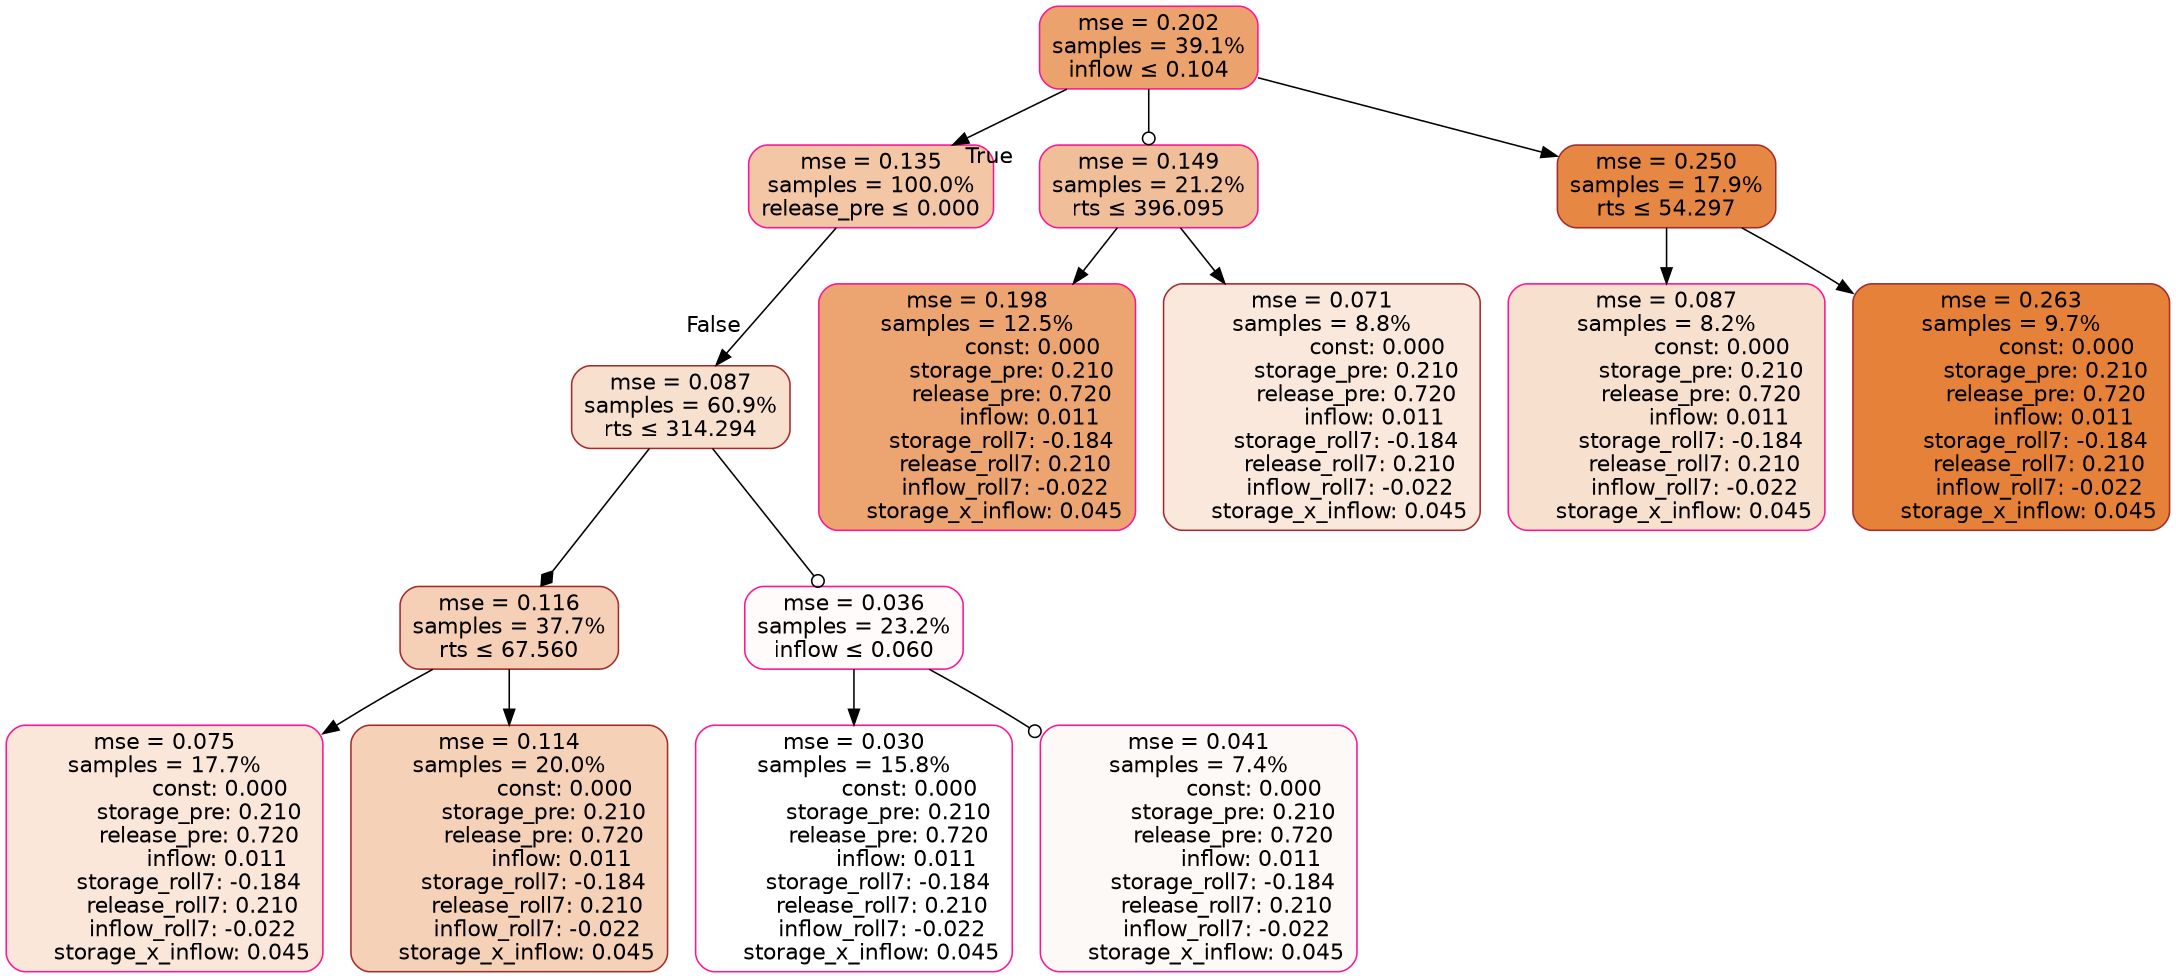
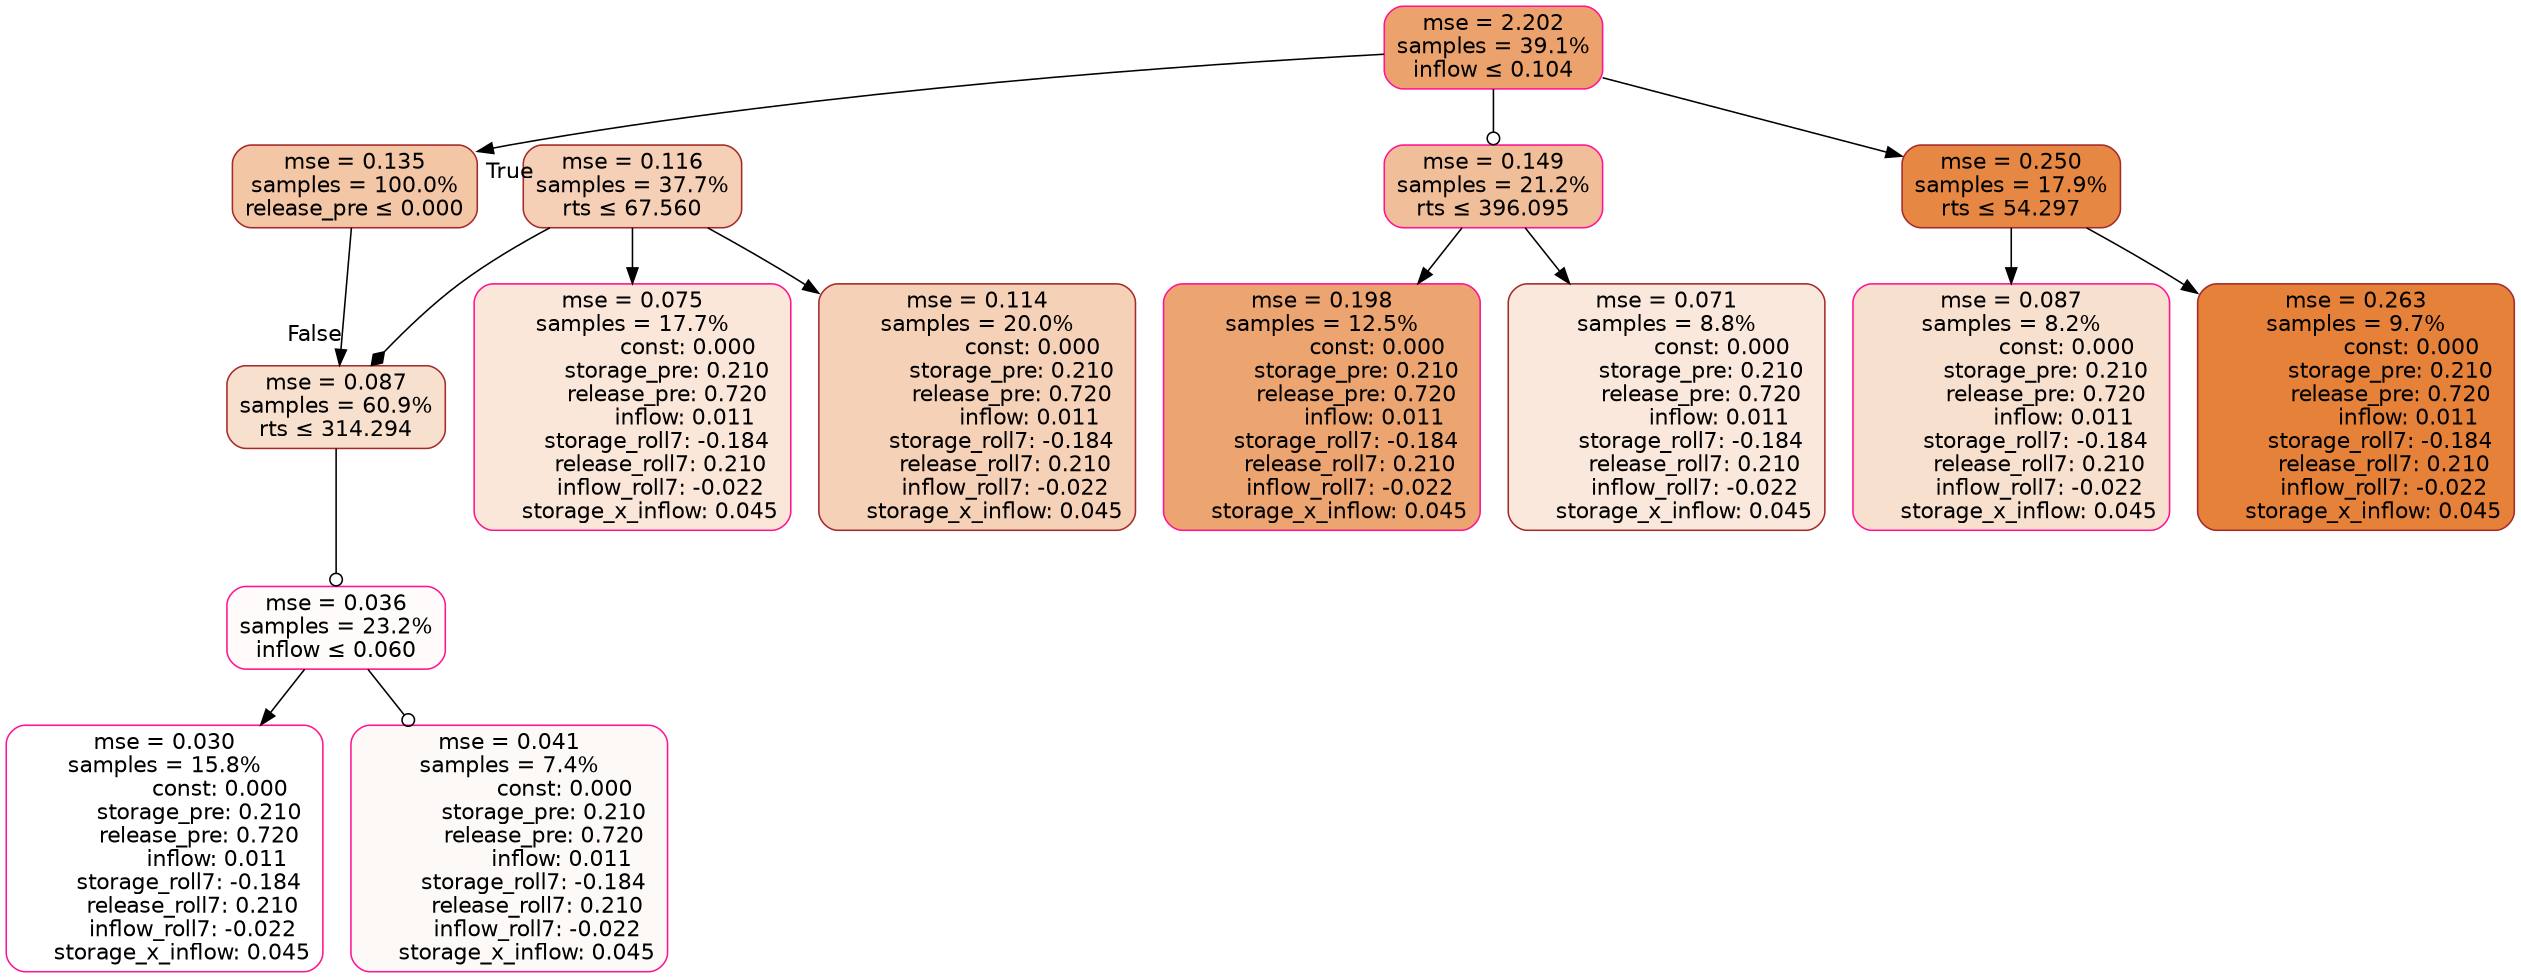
(1149, 48) -> (1493, 48)
(871, 186) -> (355, 186)
(601, 510) -> (462, 282)
